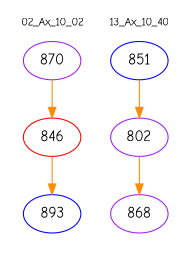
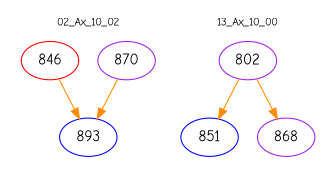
(139, 23) -> (248, 23)
(52, 94) -> (110, 94)
(139, 94) -> (231, 94)
